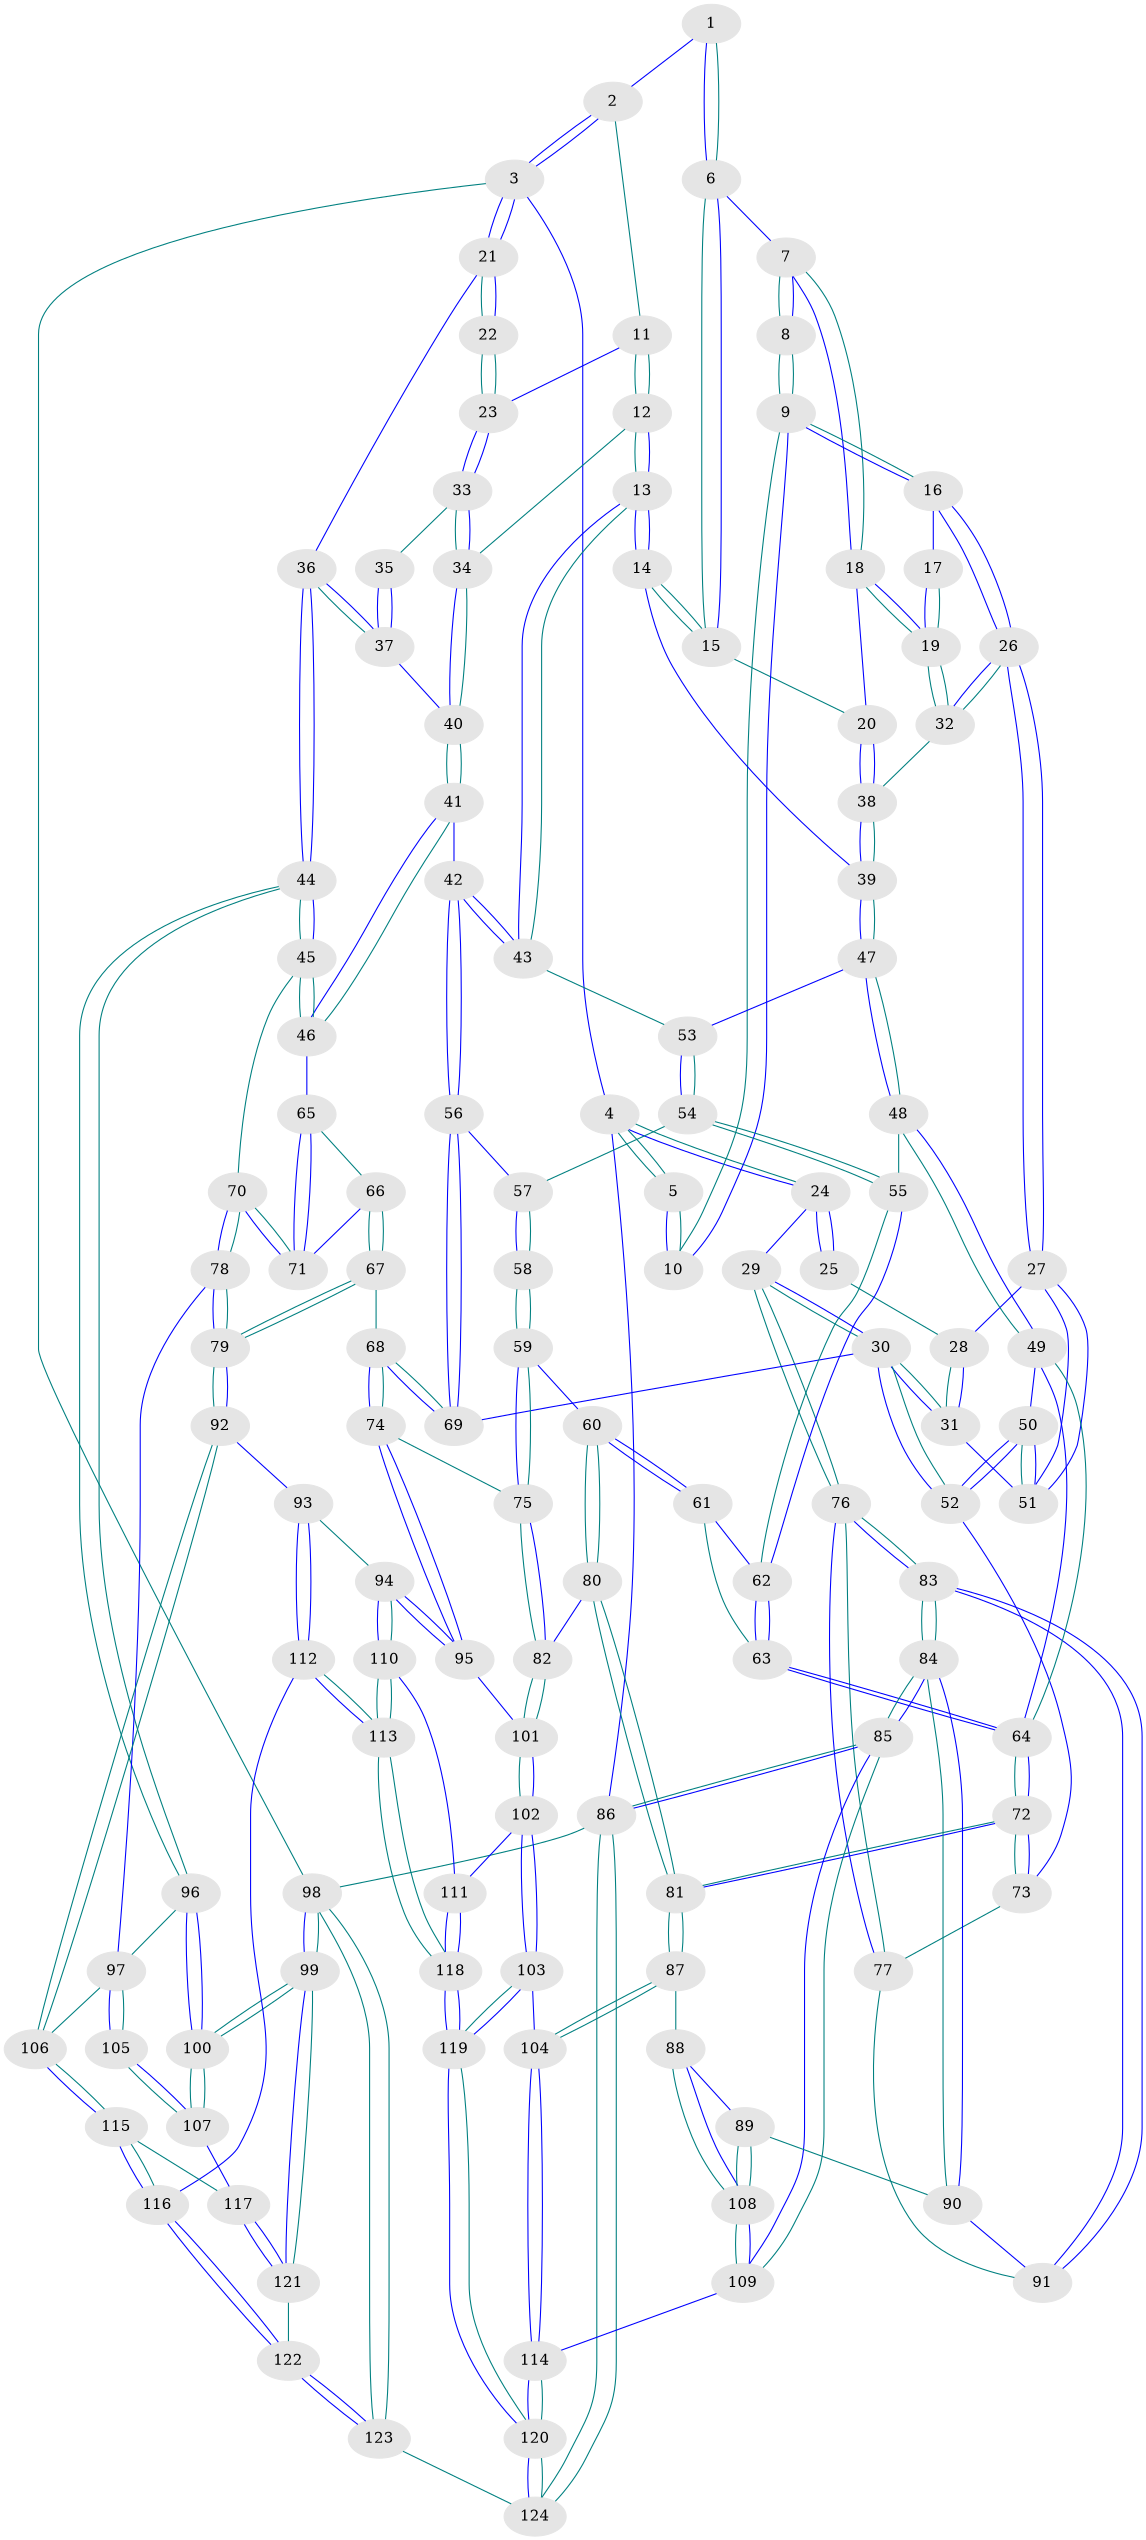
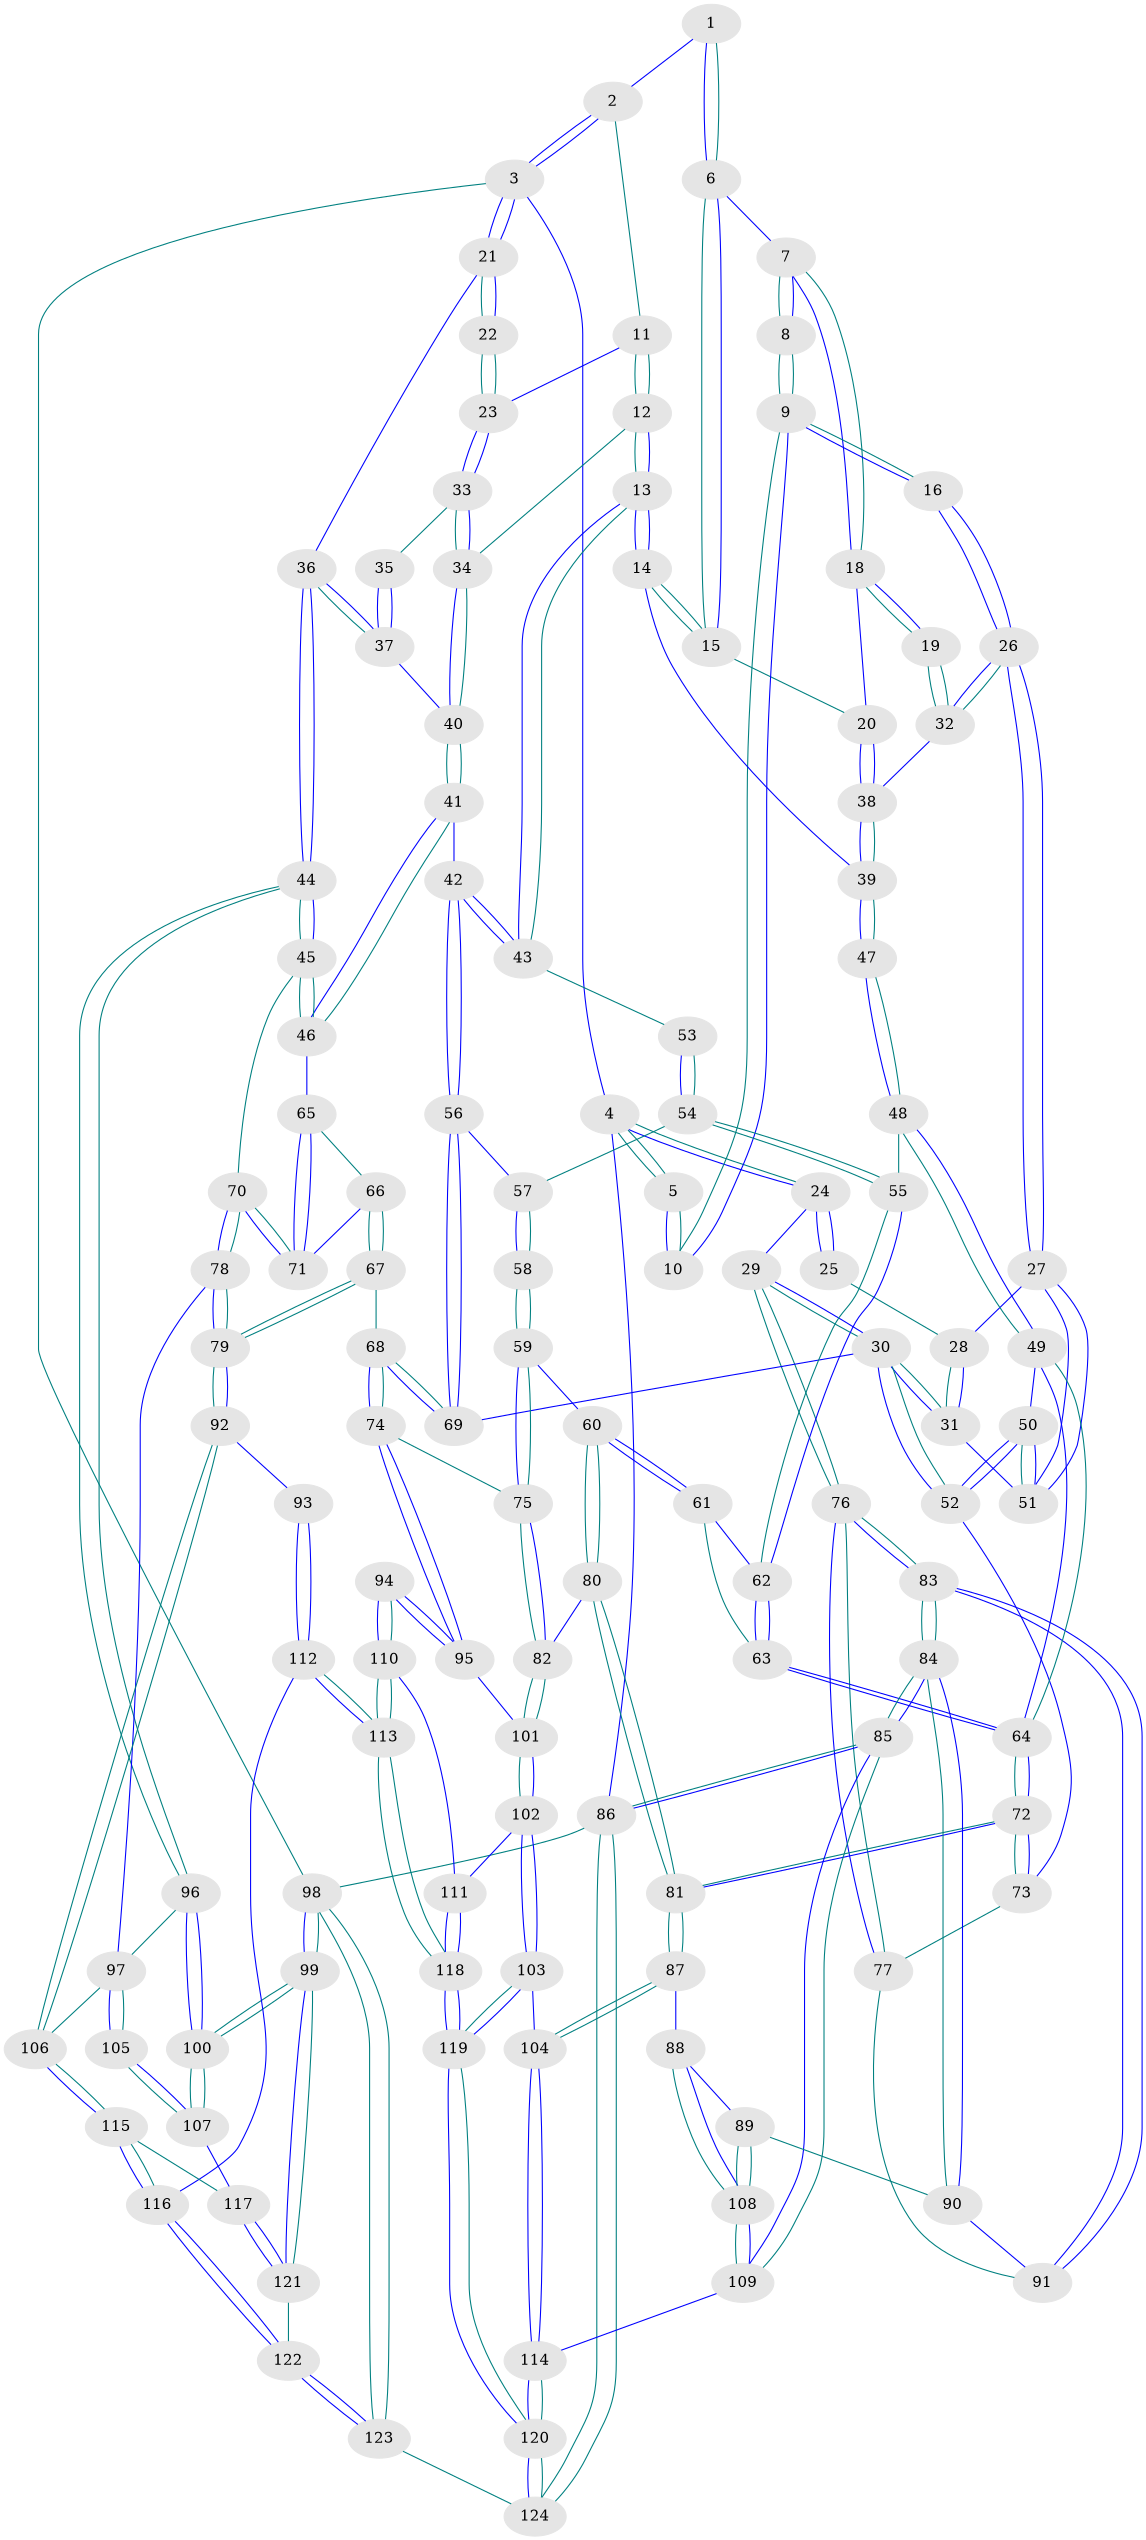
(933, 569) -> none
(906, 764) -> (906, 764)
(777, 998) -> none
(344, 1543) -> none
(676, 2010) -> (676, 2010)
